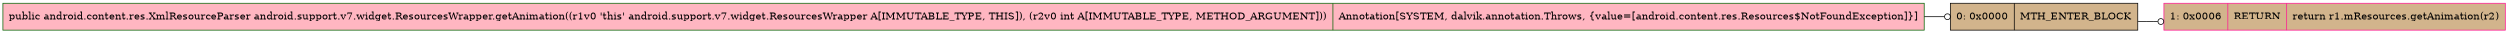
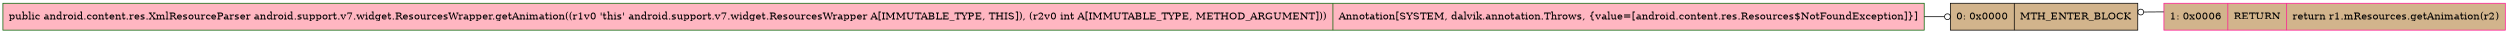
(2148, 21) -> (2154, 12)
